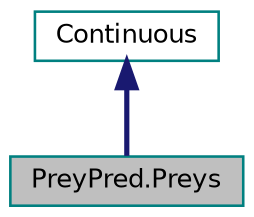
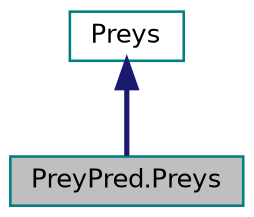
(127, 36) -> (127, 36)
